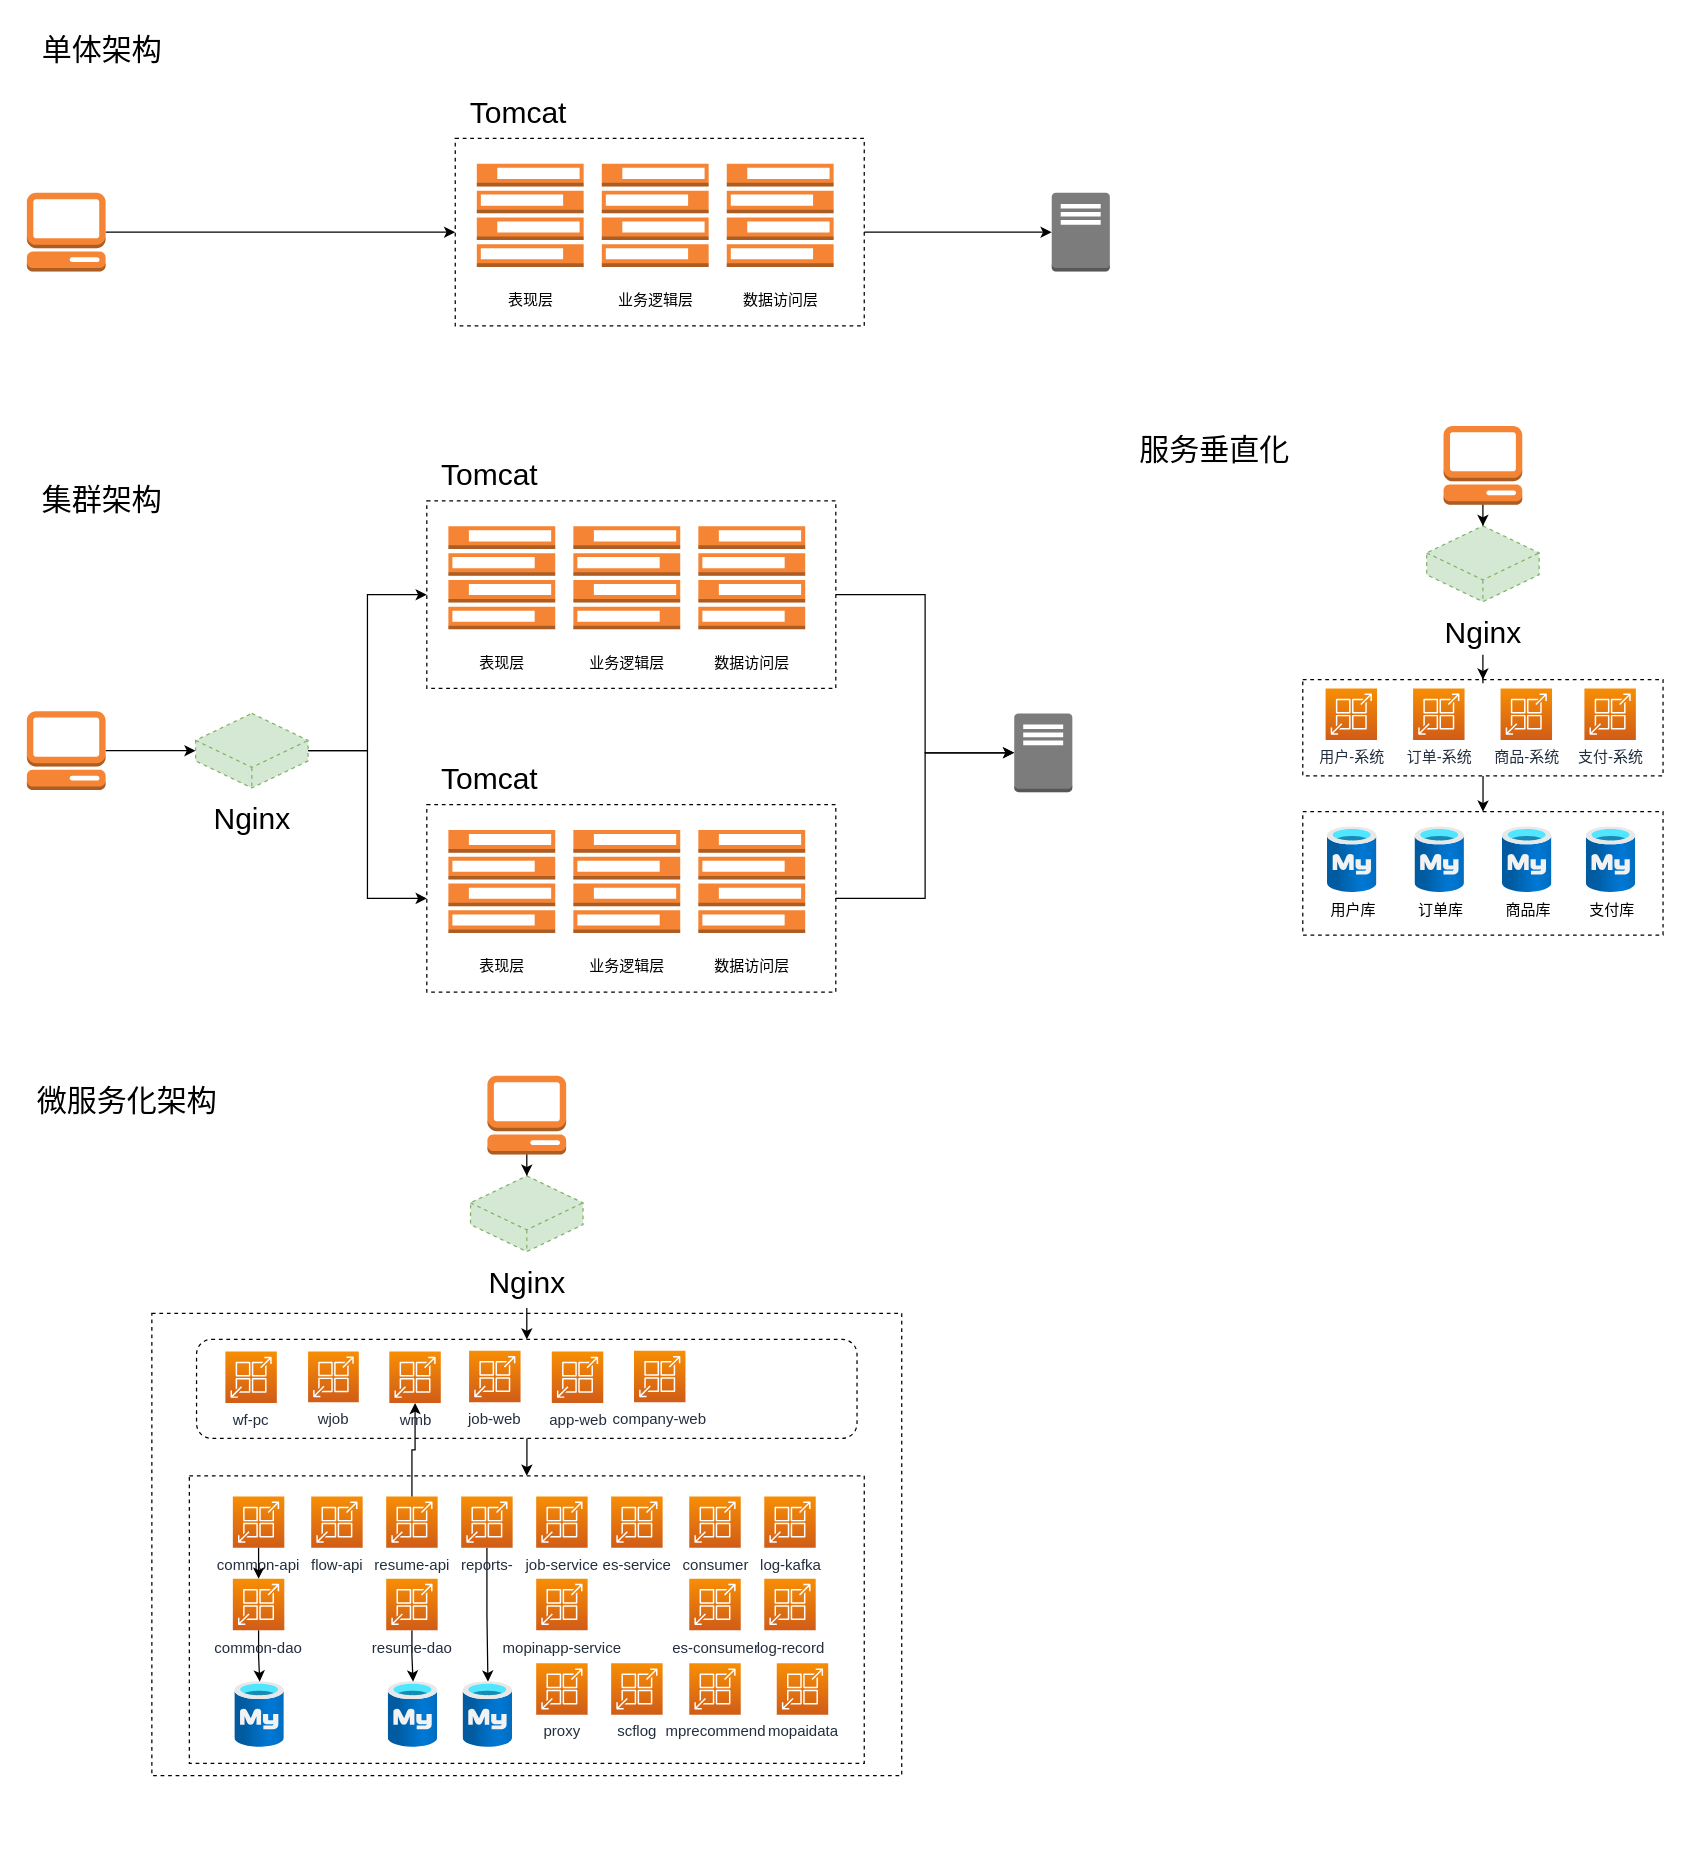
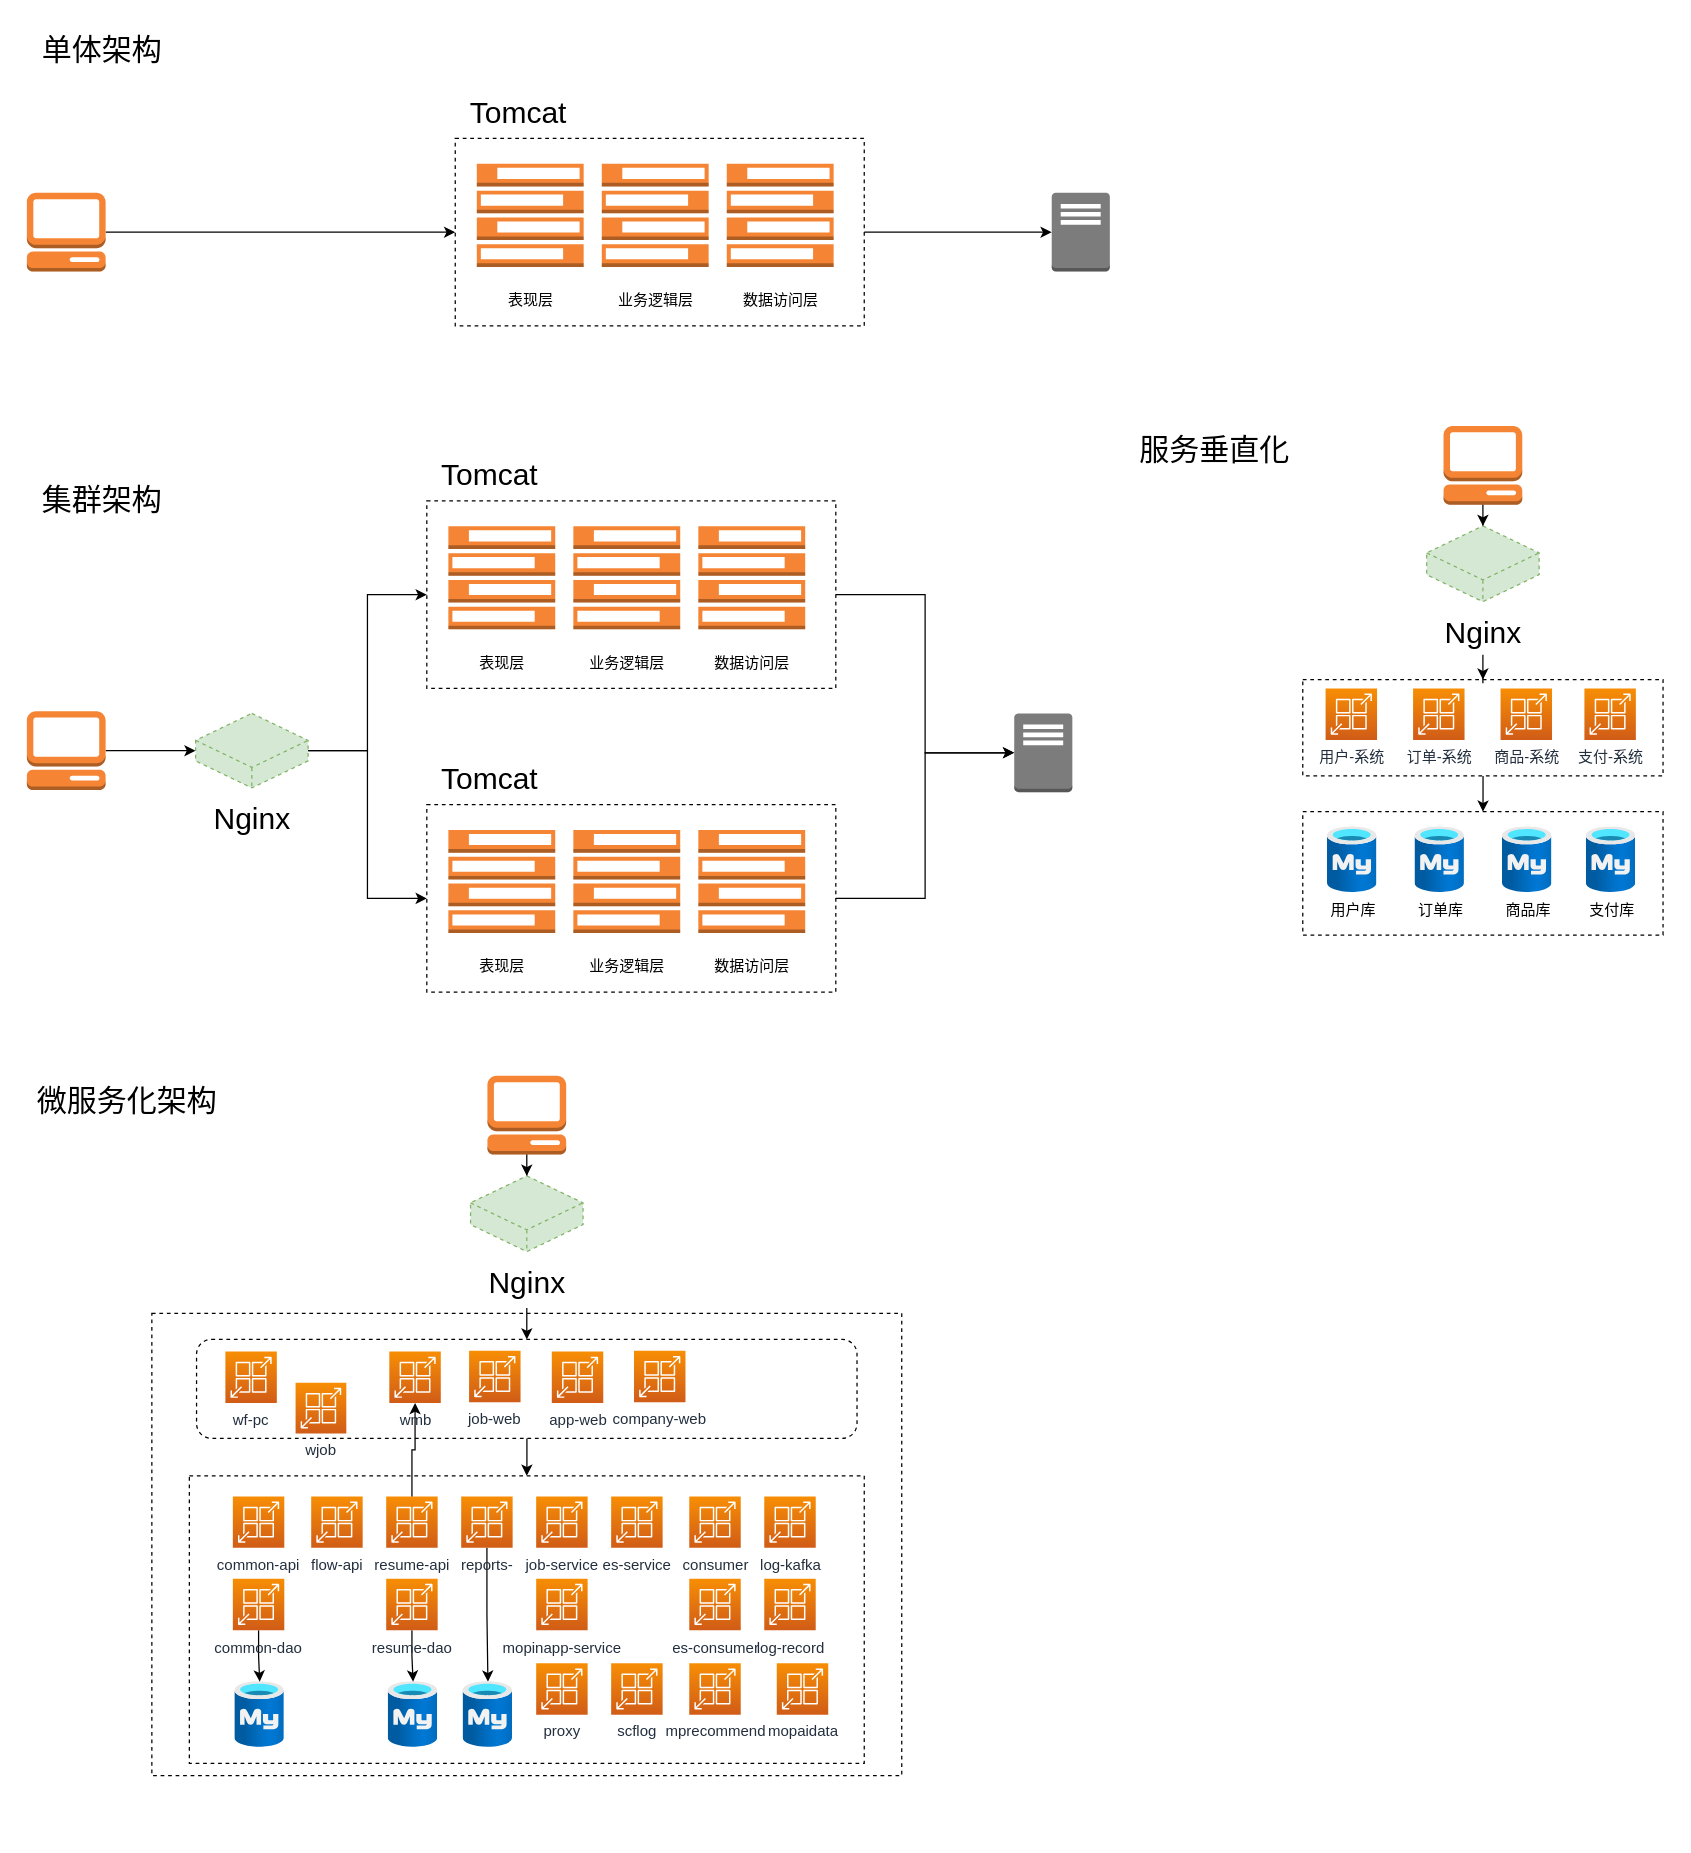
(333, 1377) -> (321, 1408)
(259, 1568) -> none
